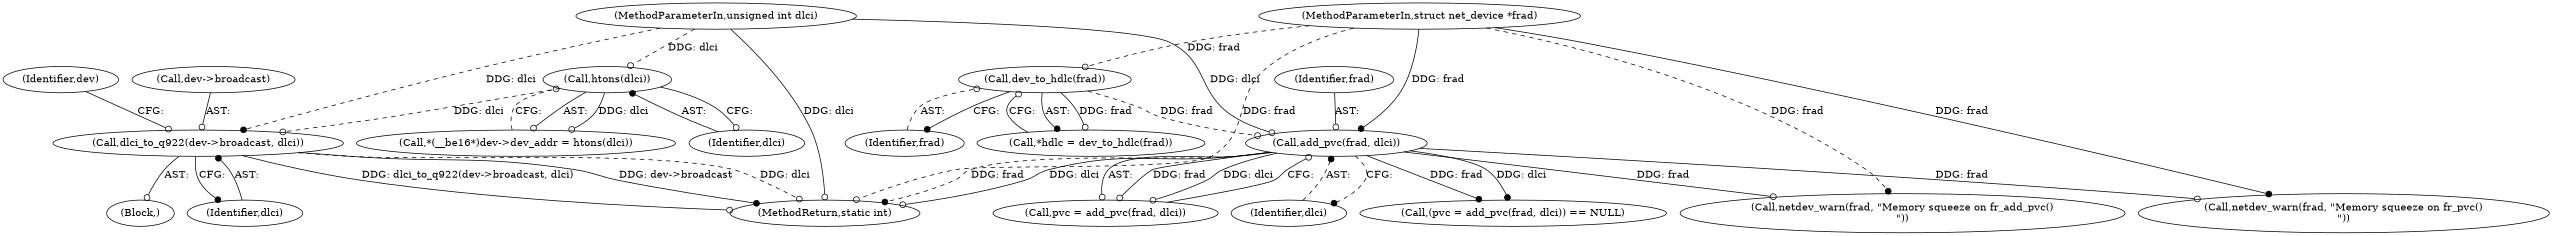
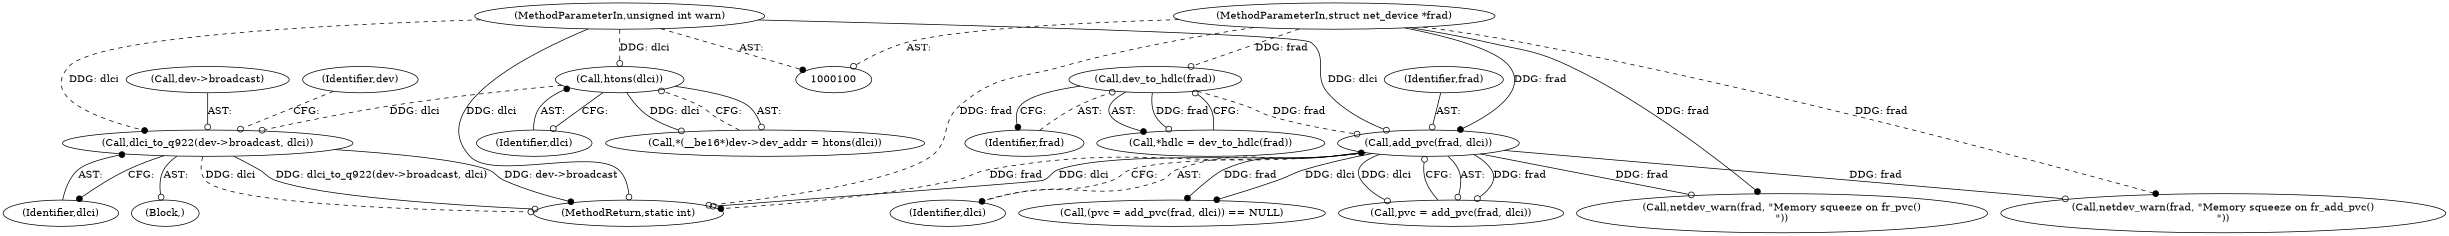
(716, 16) -> (620, 16)
none -> (834, 80)
(126, 110) -> (288, 110)
